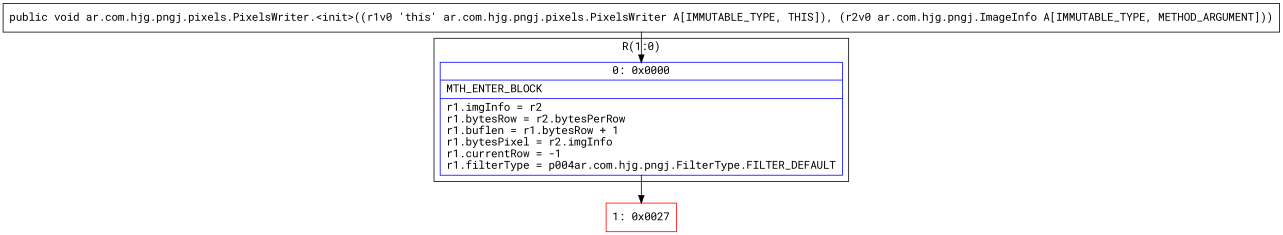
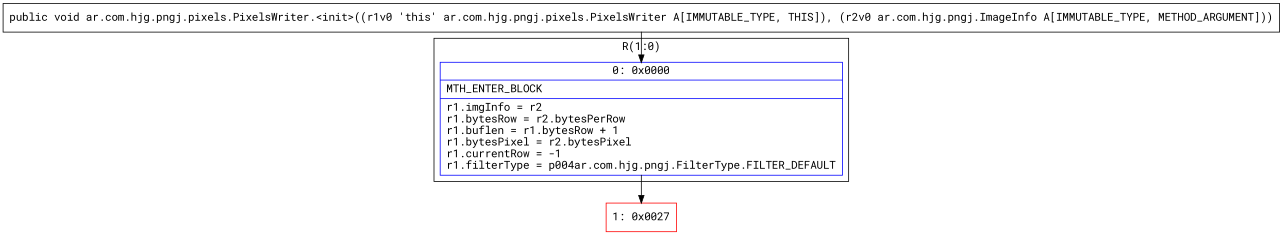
(530, 142) -> (539, 142)
